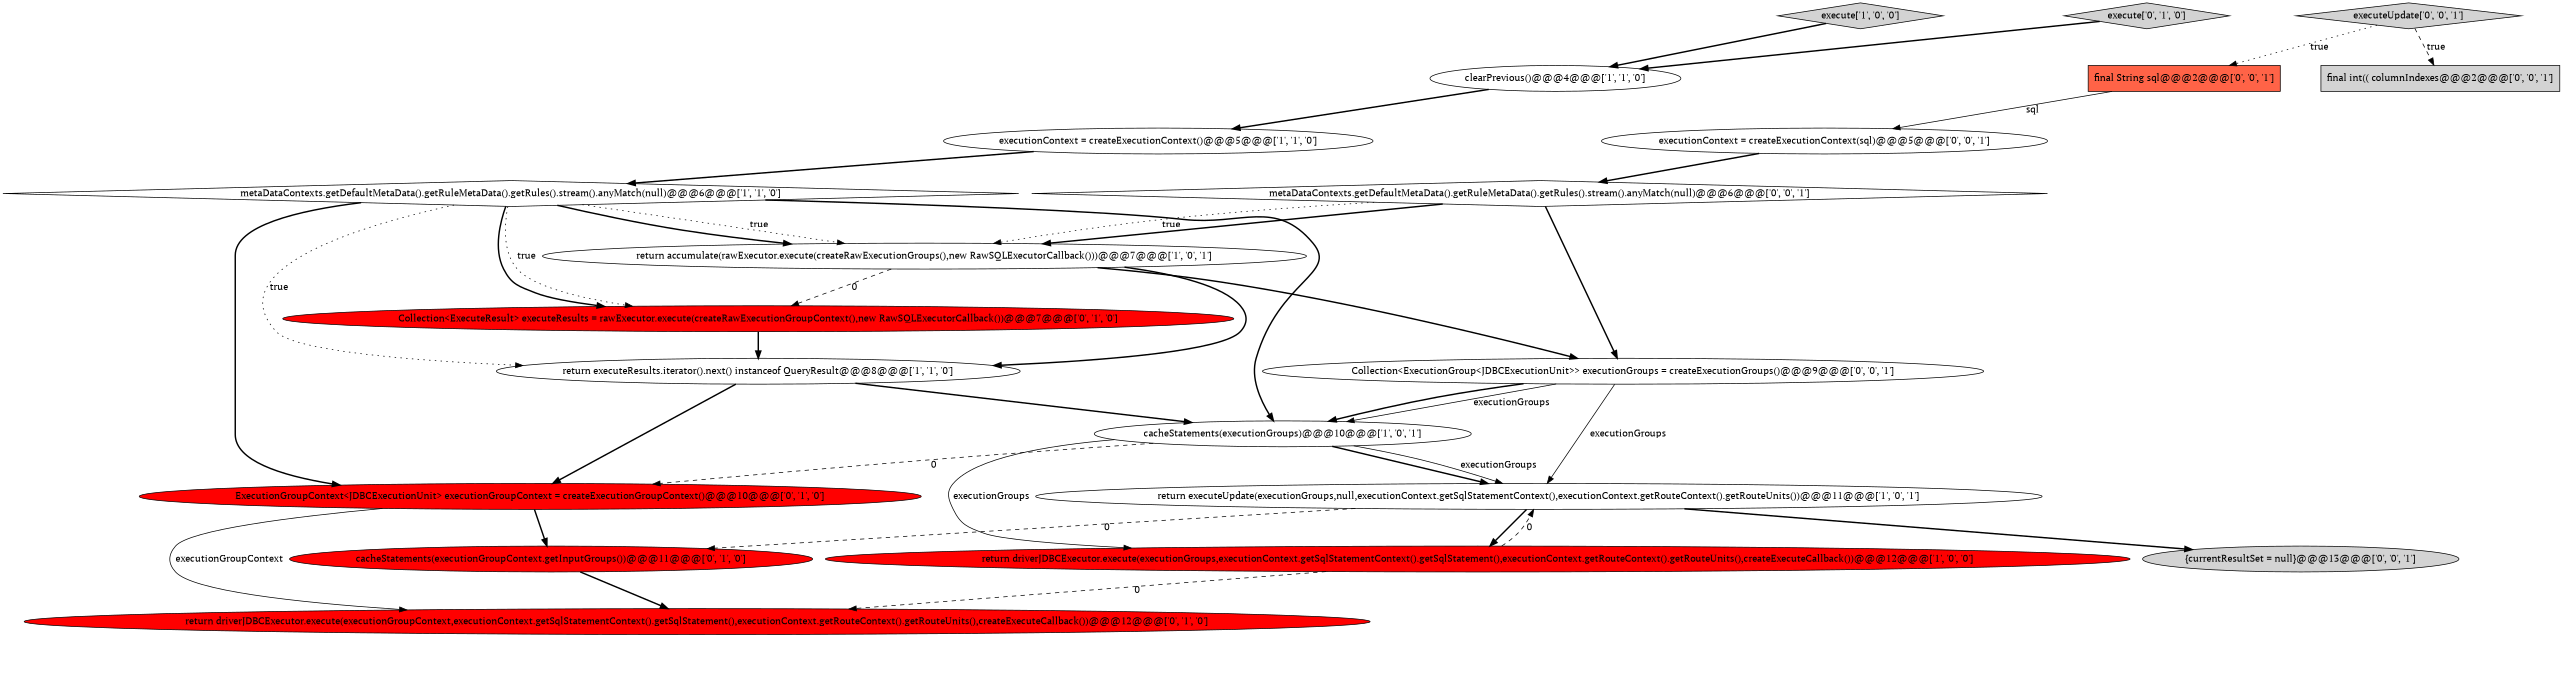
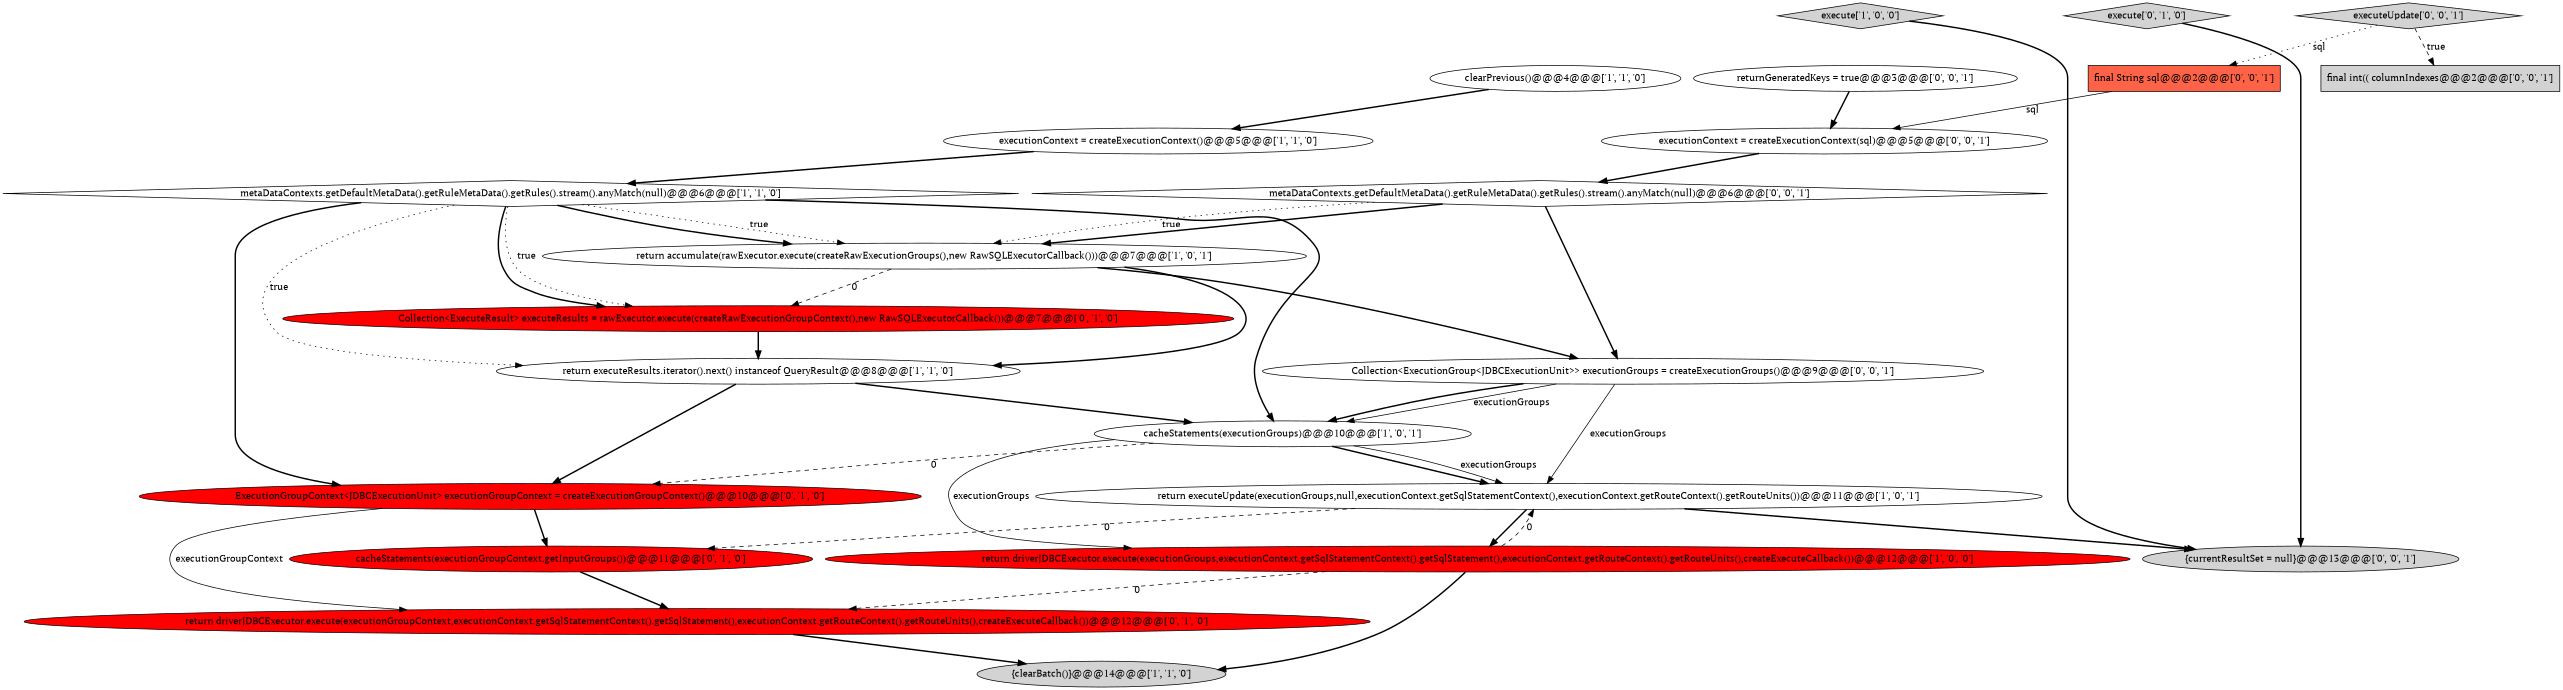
(1722, 44) -> (2068, 268)
(1874, 45) -> (2301, 241)
(2319, 47) -> (2319, 47)
none -> (1855, 78)
none -> (1101, 674)
